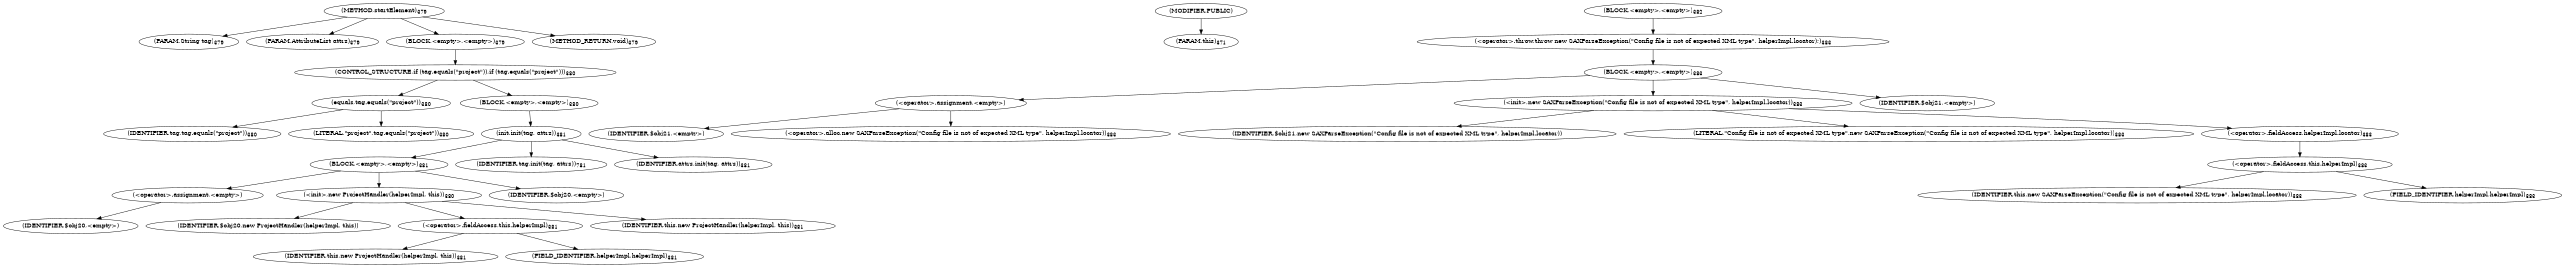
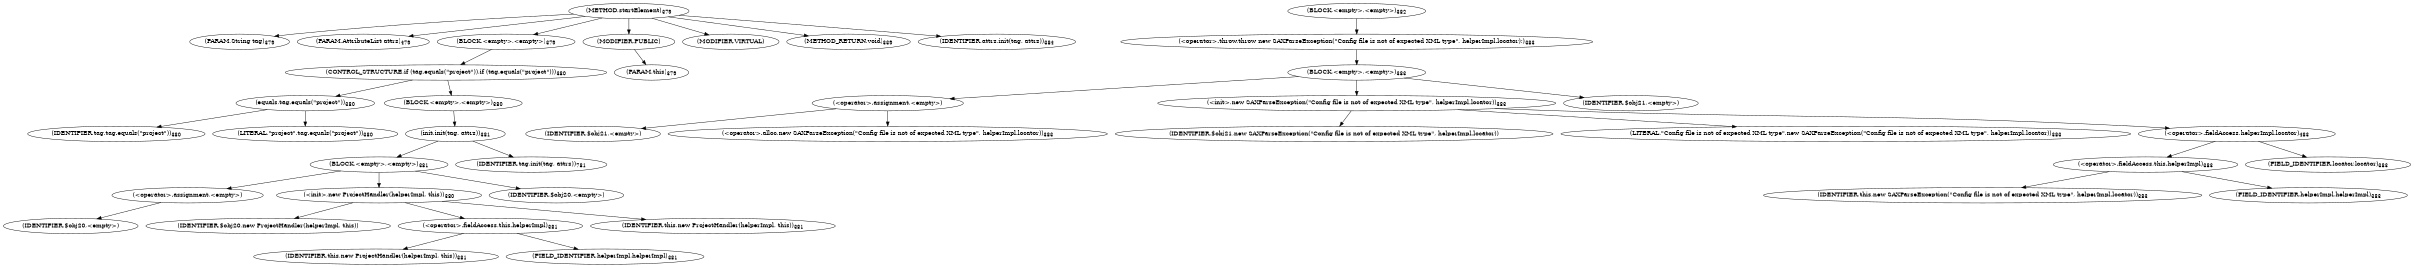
none -> (629, 24)
(355, 41) -> (406, 41)
(633, 41) -> (888, 41)
(1221, 41) -> (672, 72)
none -> (731, 42)
(2367, 133) -> (2304, 133)
(608, 148) -> (808, 25)
(746, 164) -> (1049, 41)
none -> (2328, 165)
